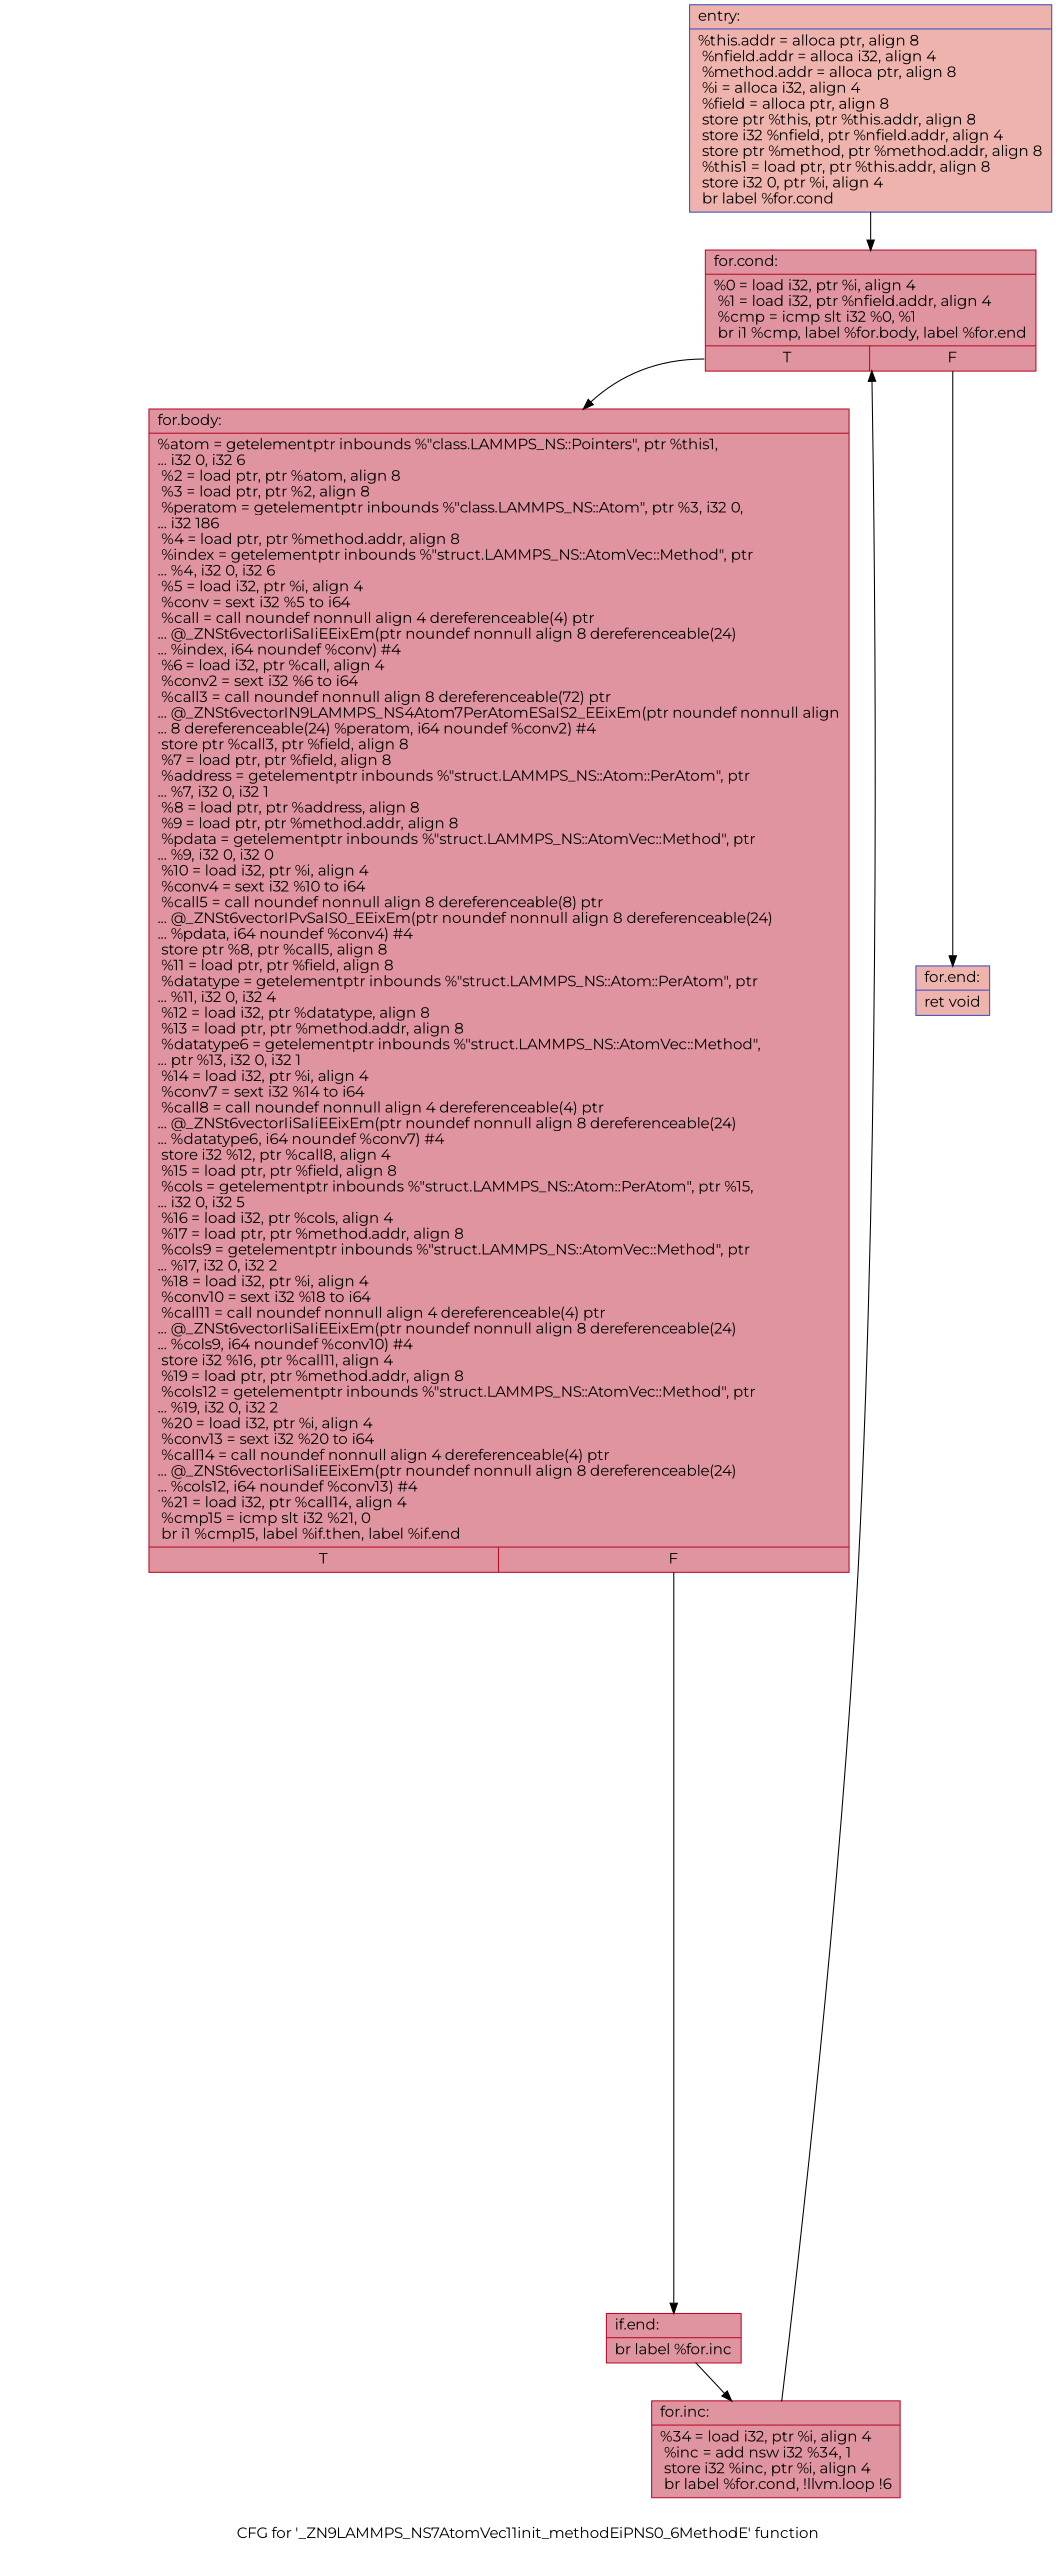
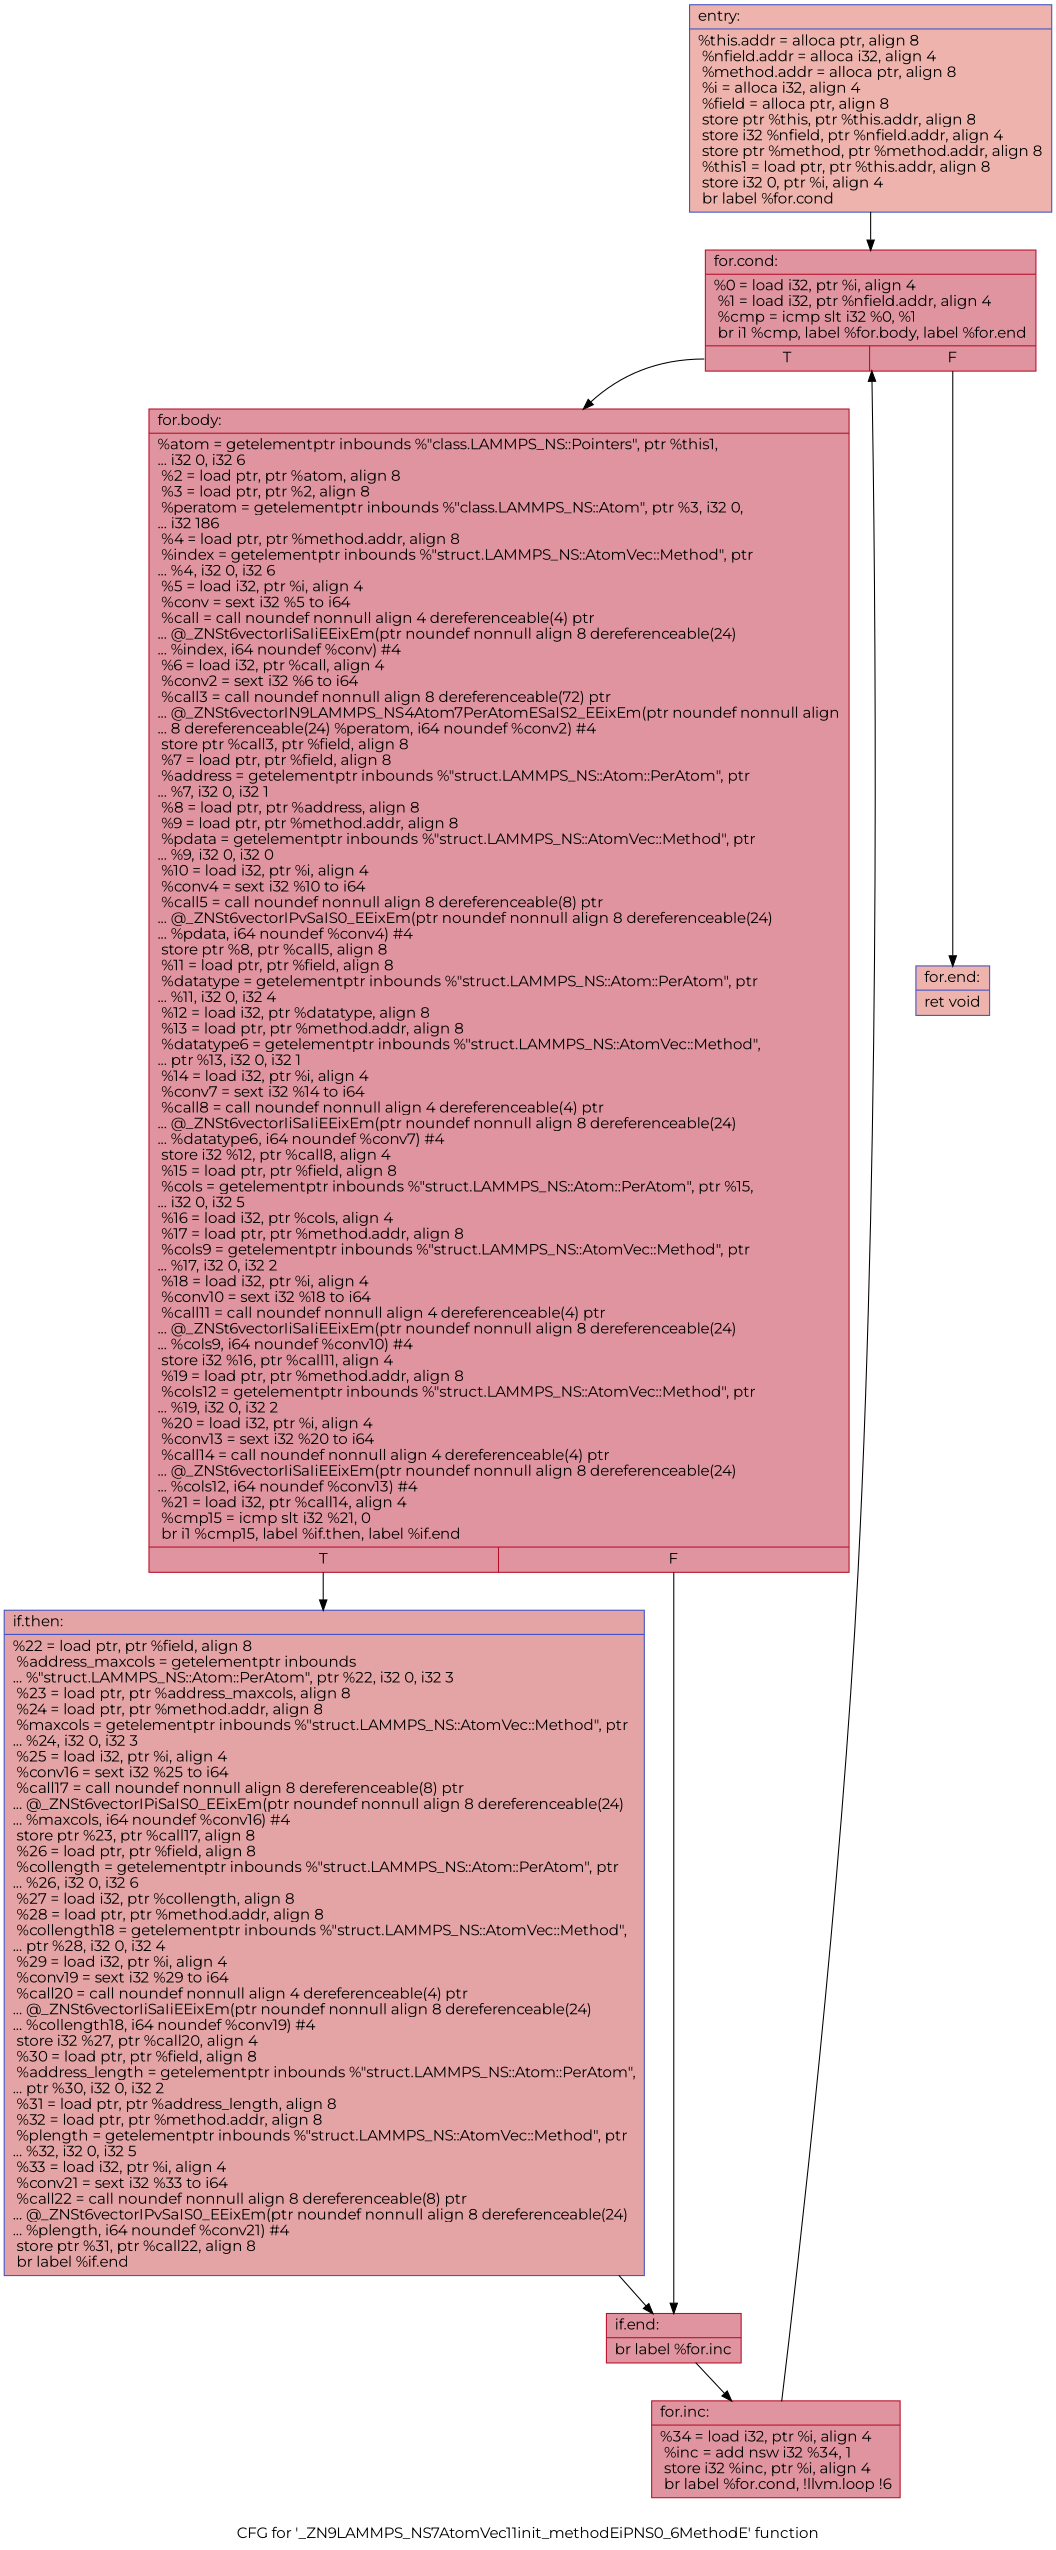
none -> (324, 1943)
